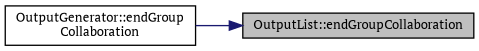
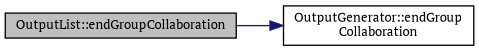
(212, 26) -> (253, 26)
